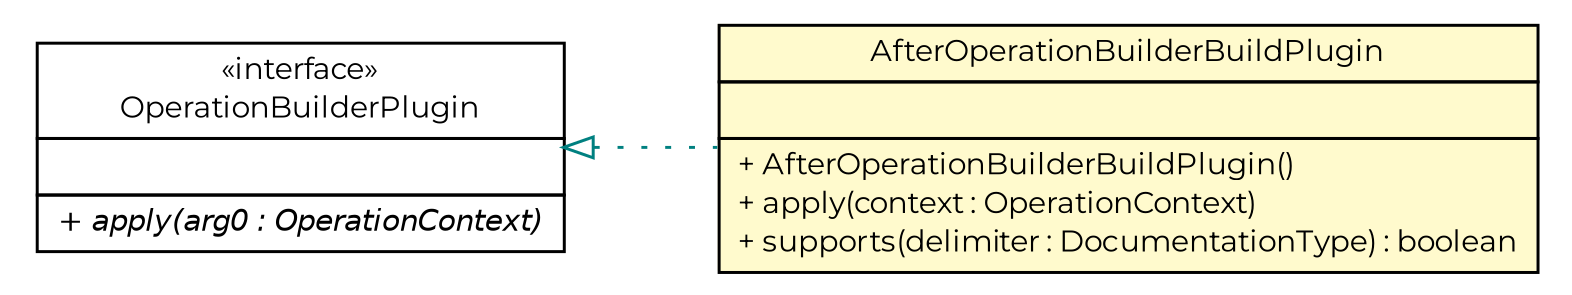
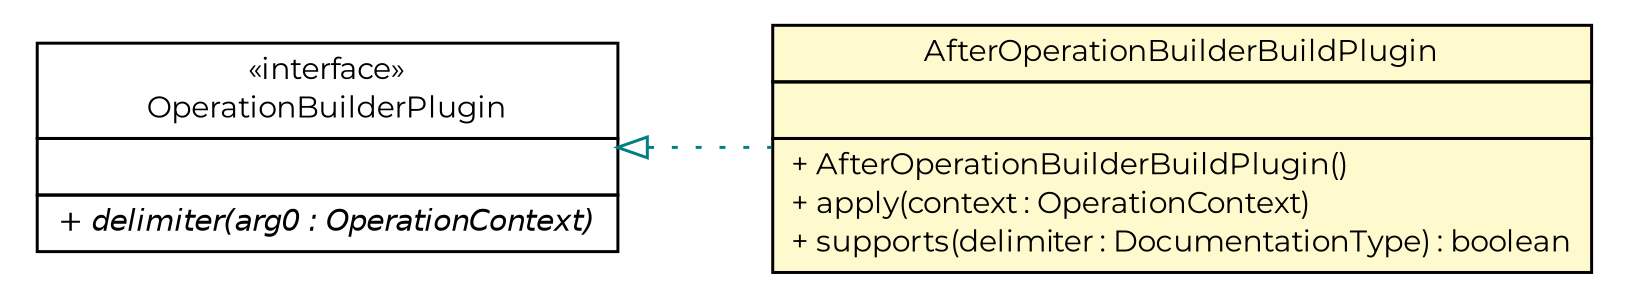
(301, 222) -> (328, 222)
